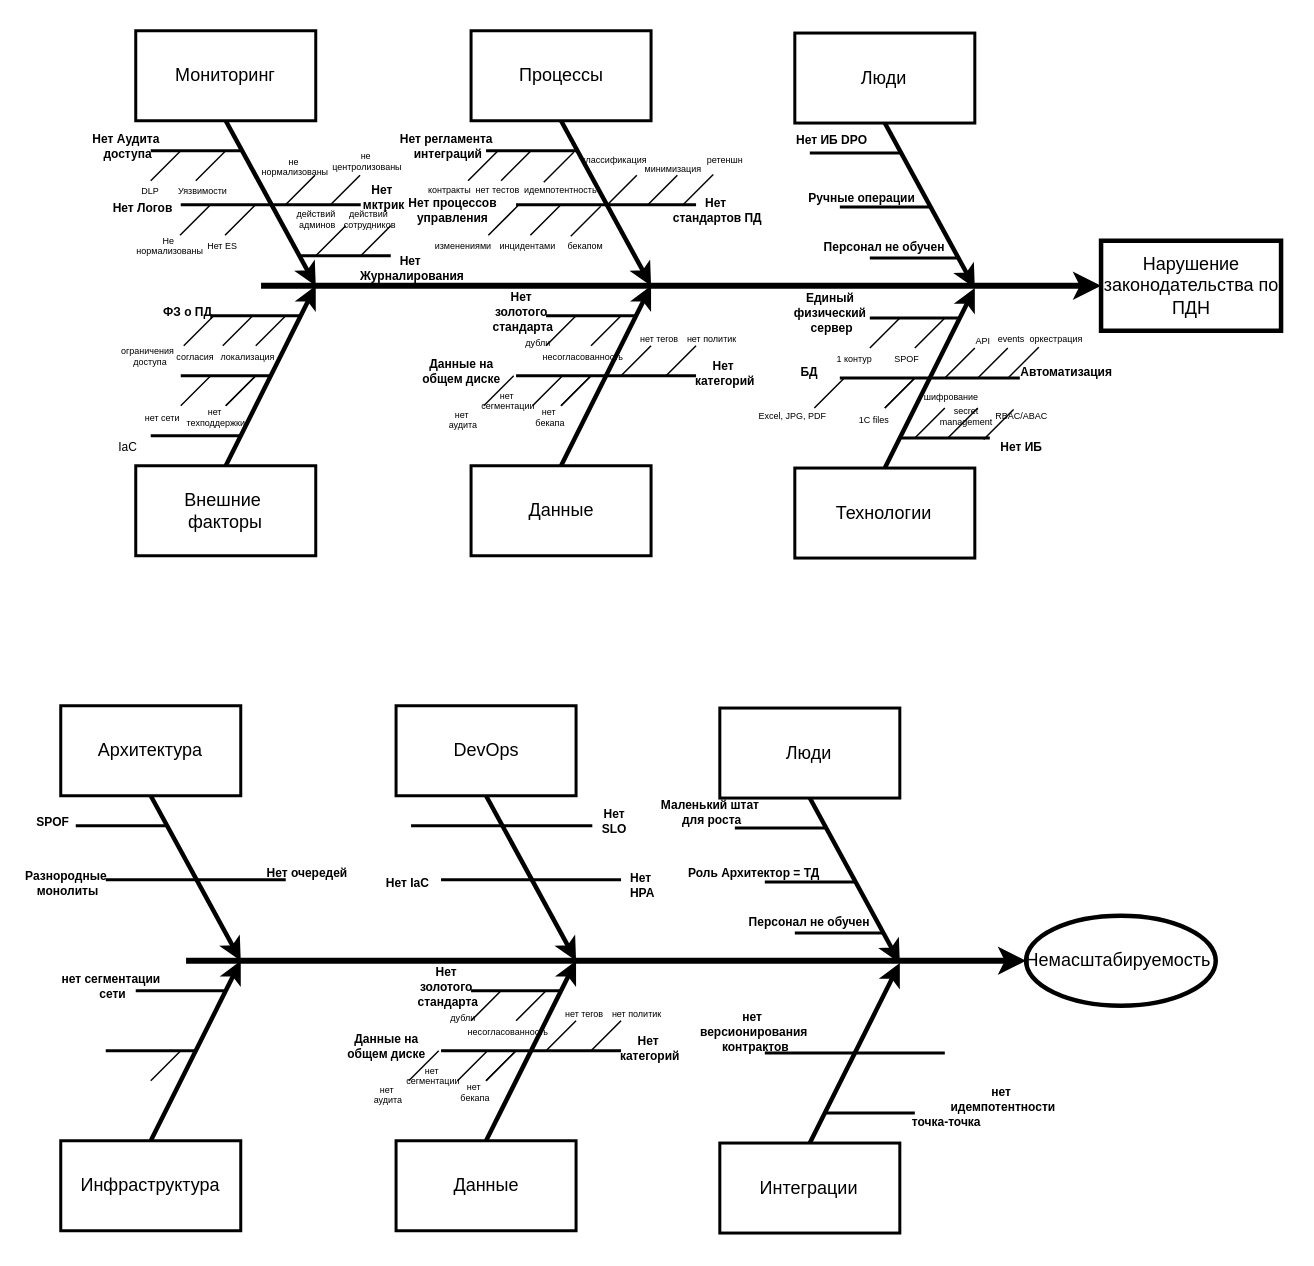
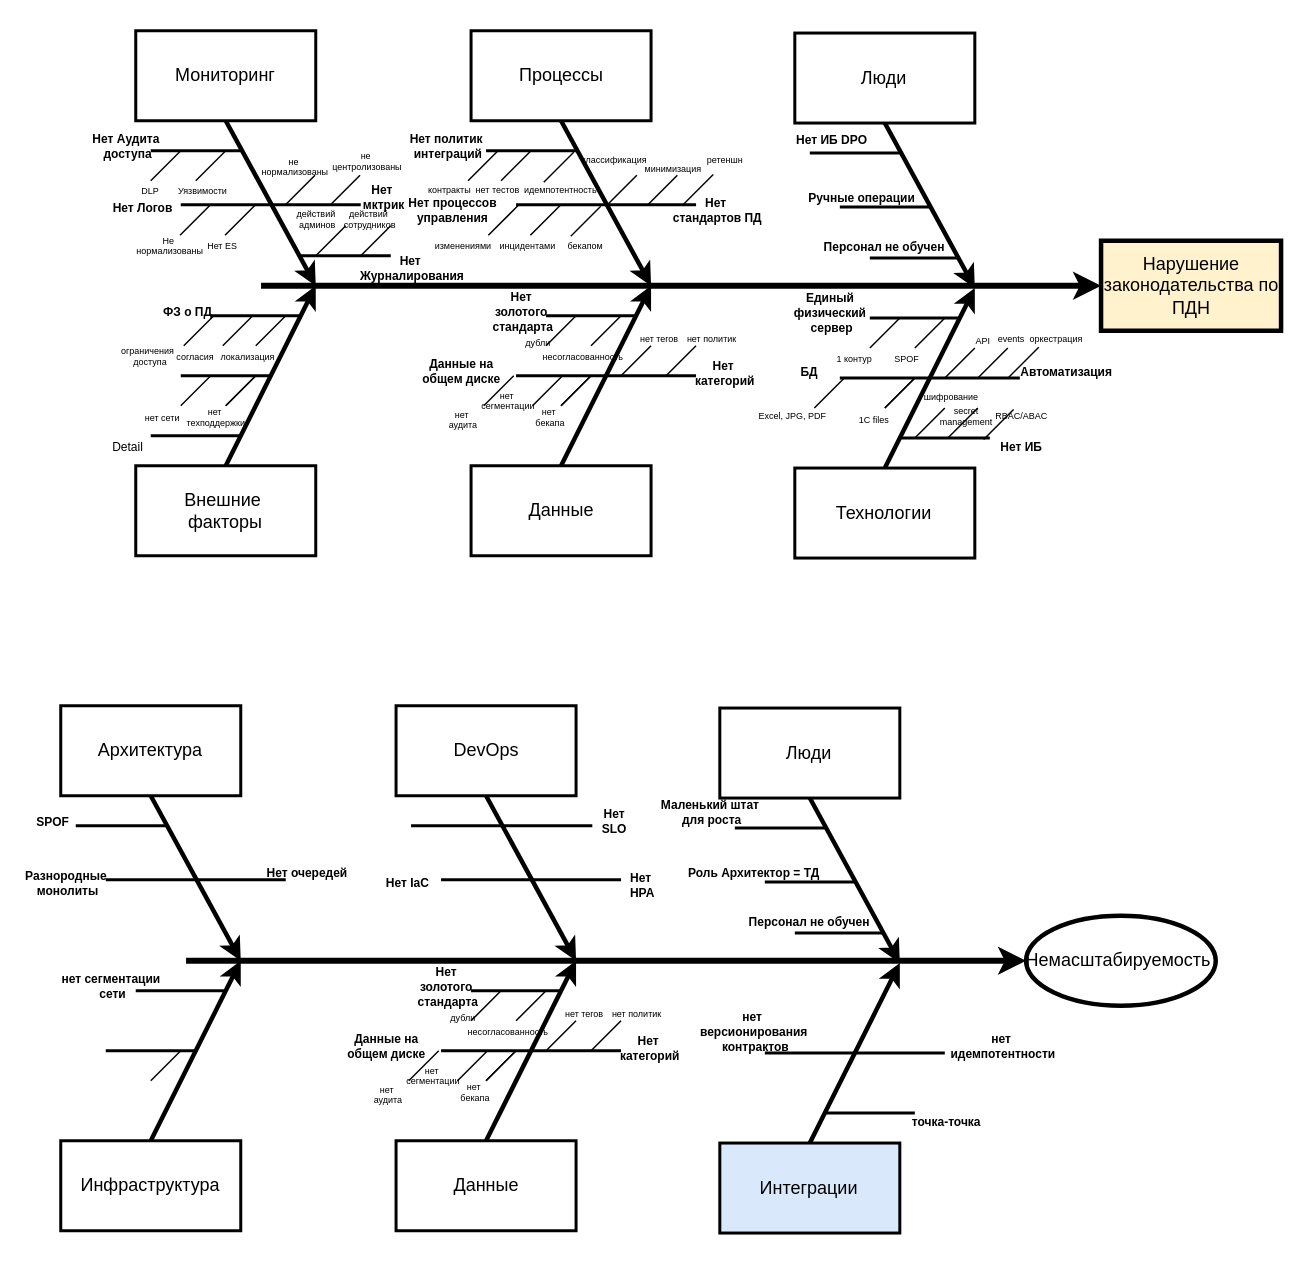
(448, 139) -> (448, 139)
(1191, 286) -> (1191, 286)
(128, 447) -> (128, 447)
(1004, 1103) -> (1004, 1051)
(810, 1188) -> (810, 1188)
